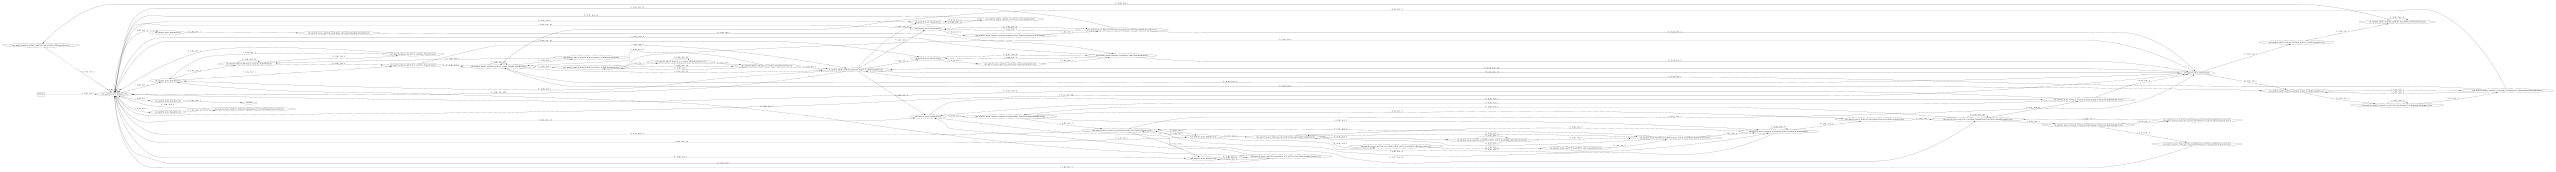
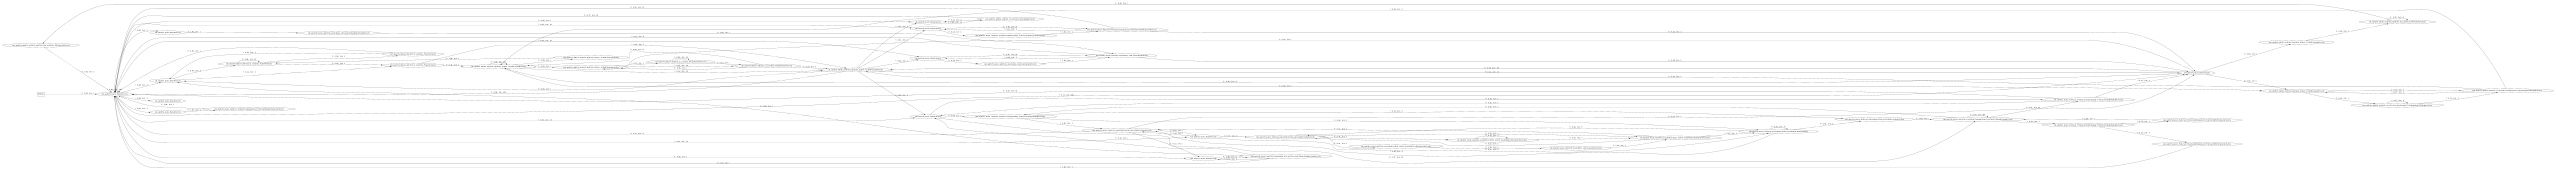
(249, 103) -> none
